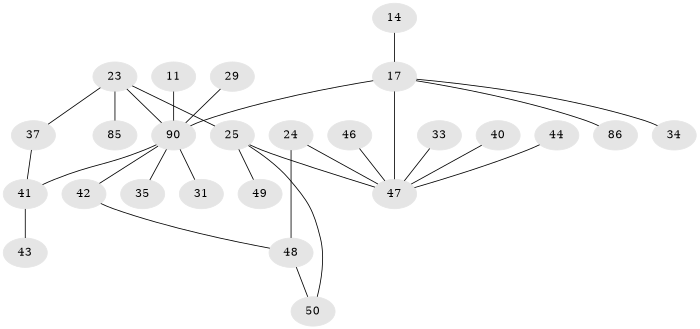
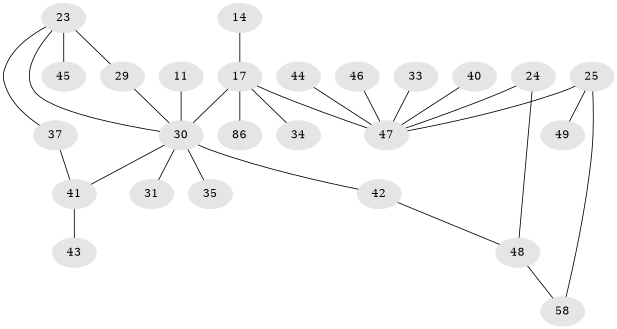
(167, 103) -> (93, 47)
(115, 135) -> (64, 77)
(174, 135) -> (181, 135)
(313, 311) -> (563, 311)
